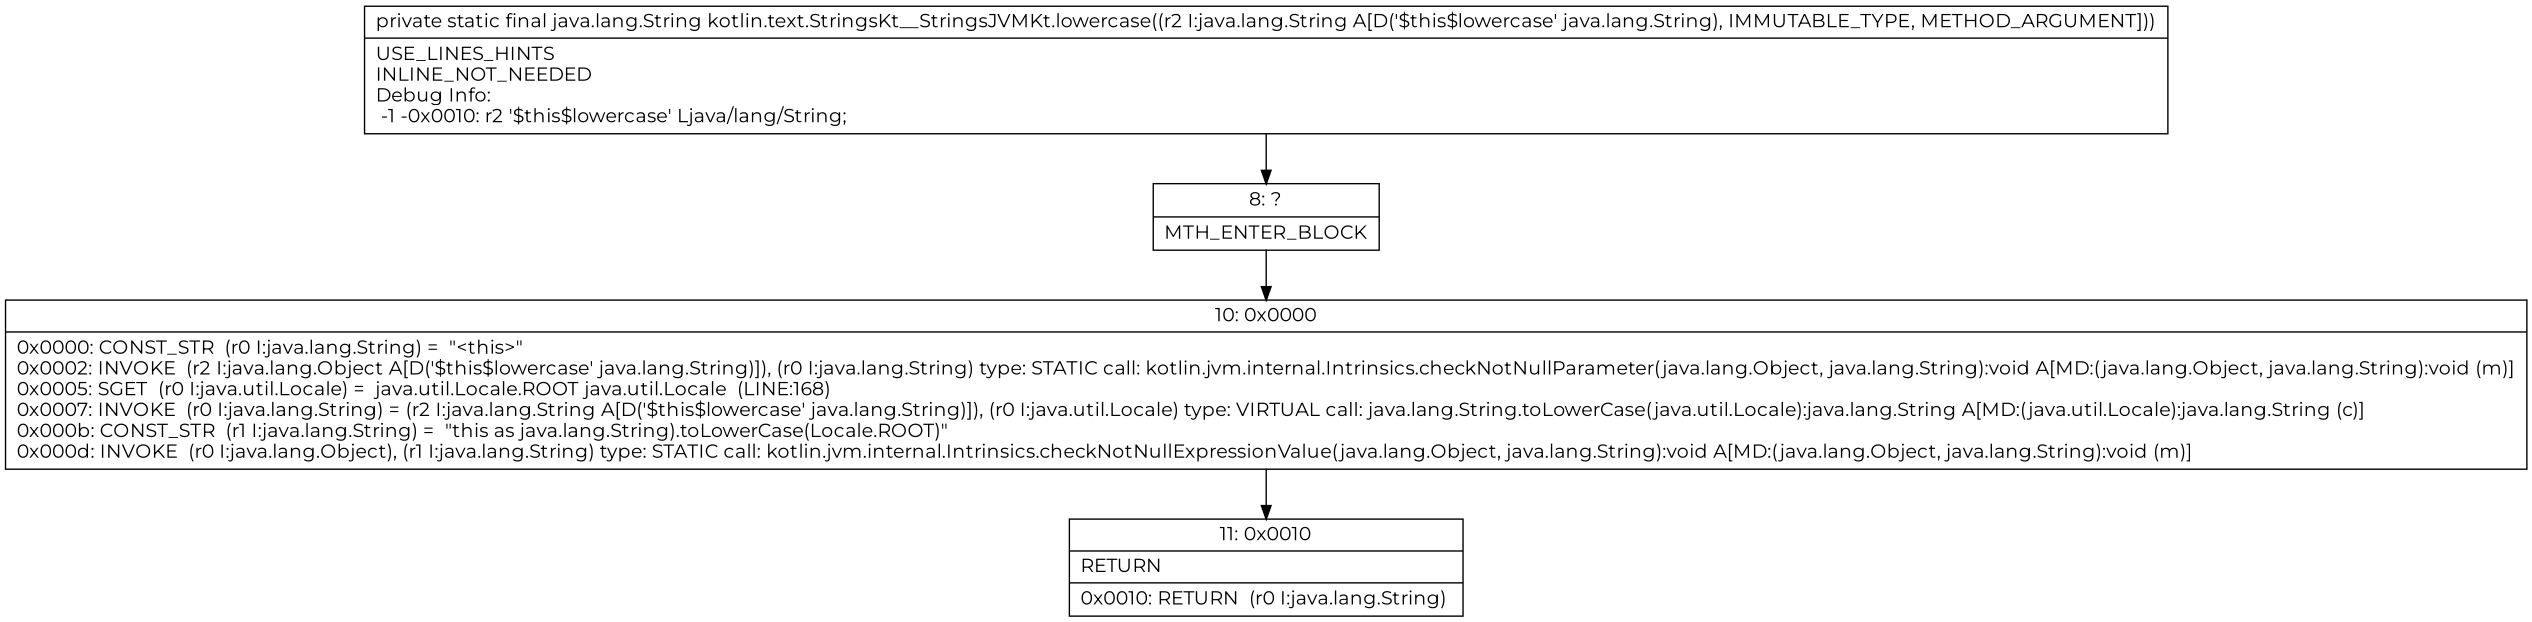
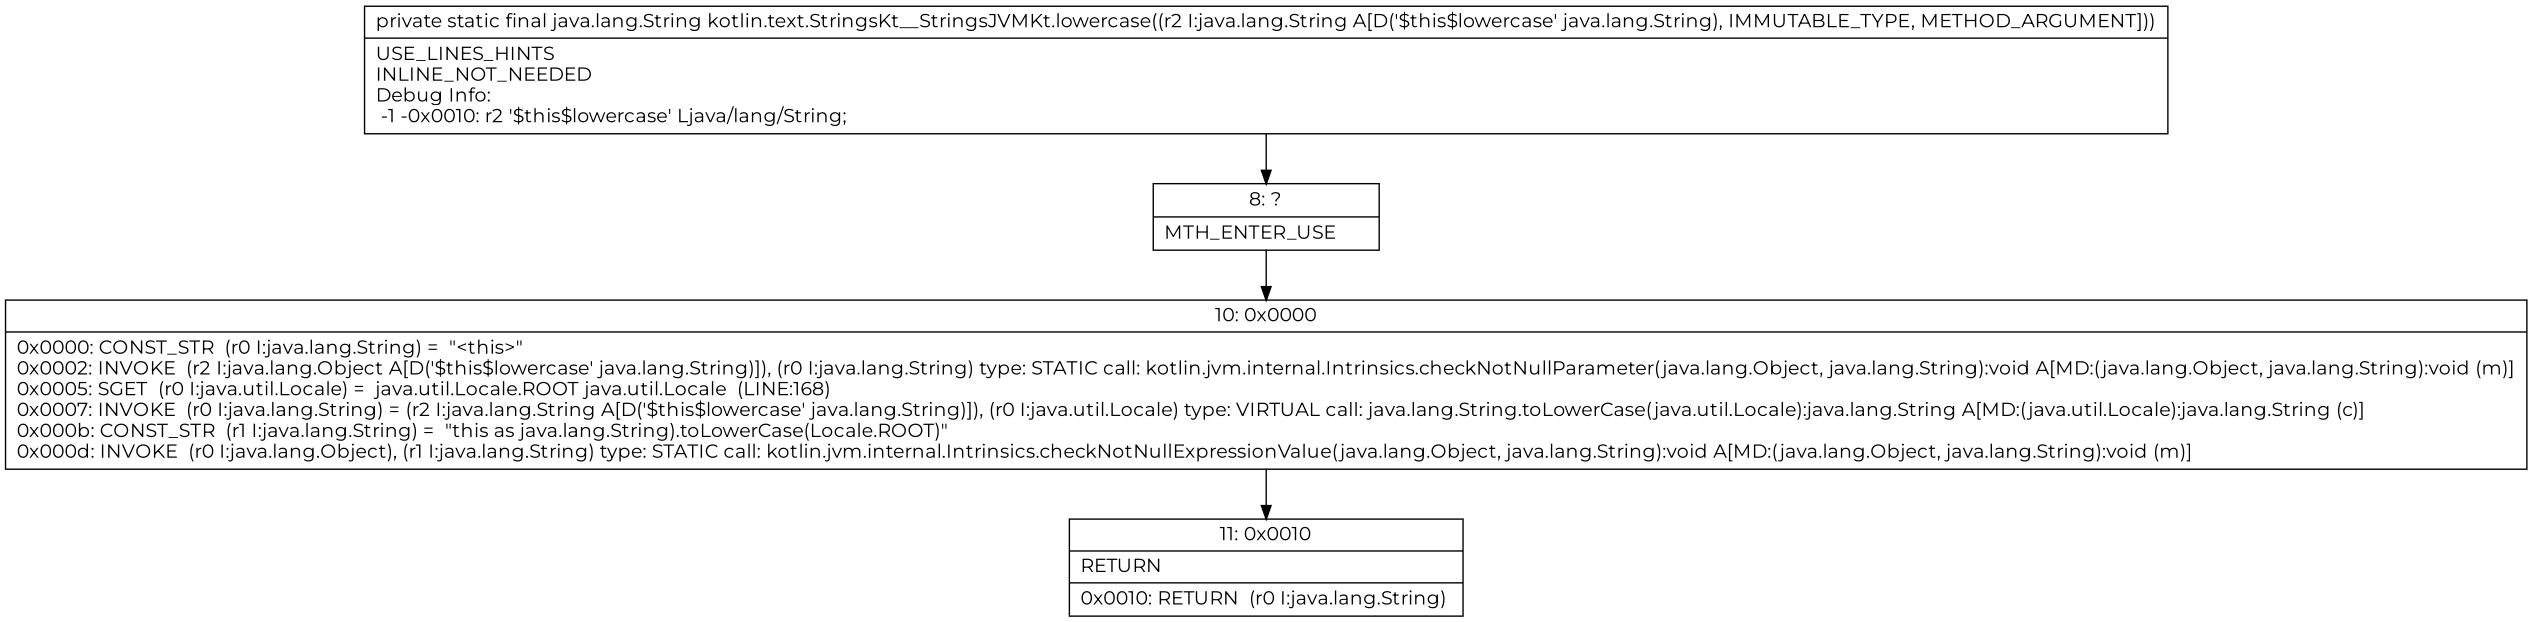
(1266, 233) -> (1250, 233)
